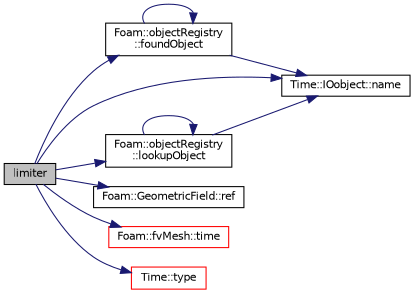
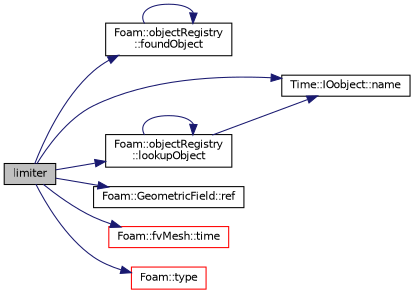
(263, 64) -> none
(169, 278) -> (169, 278)
